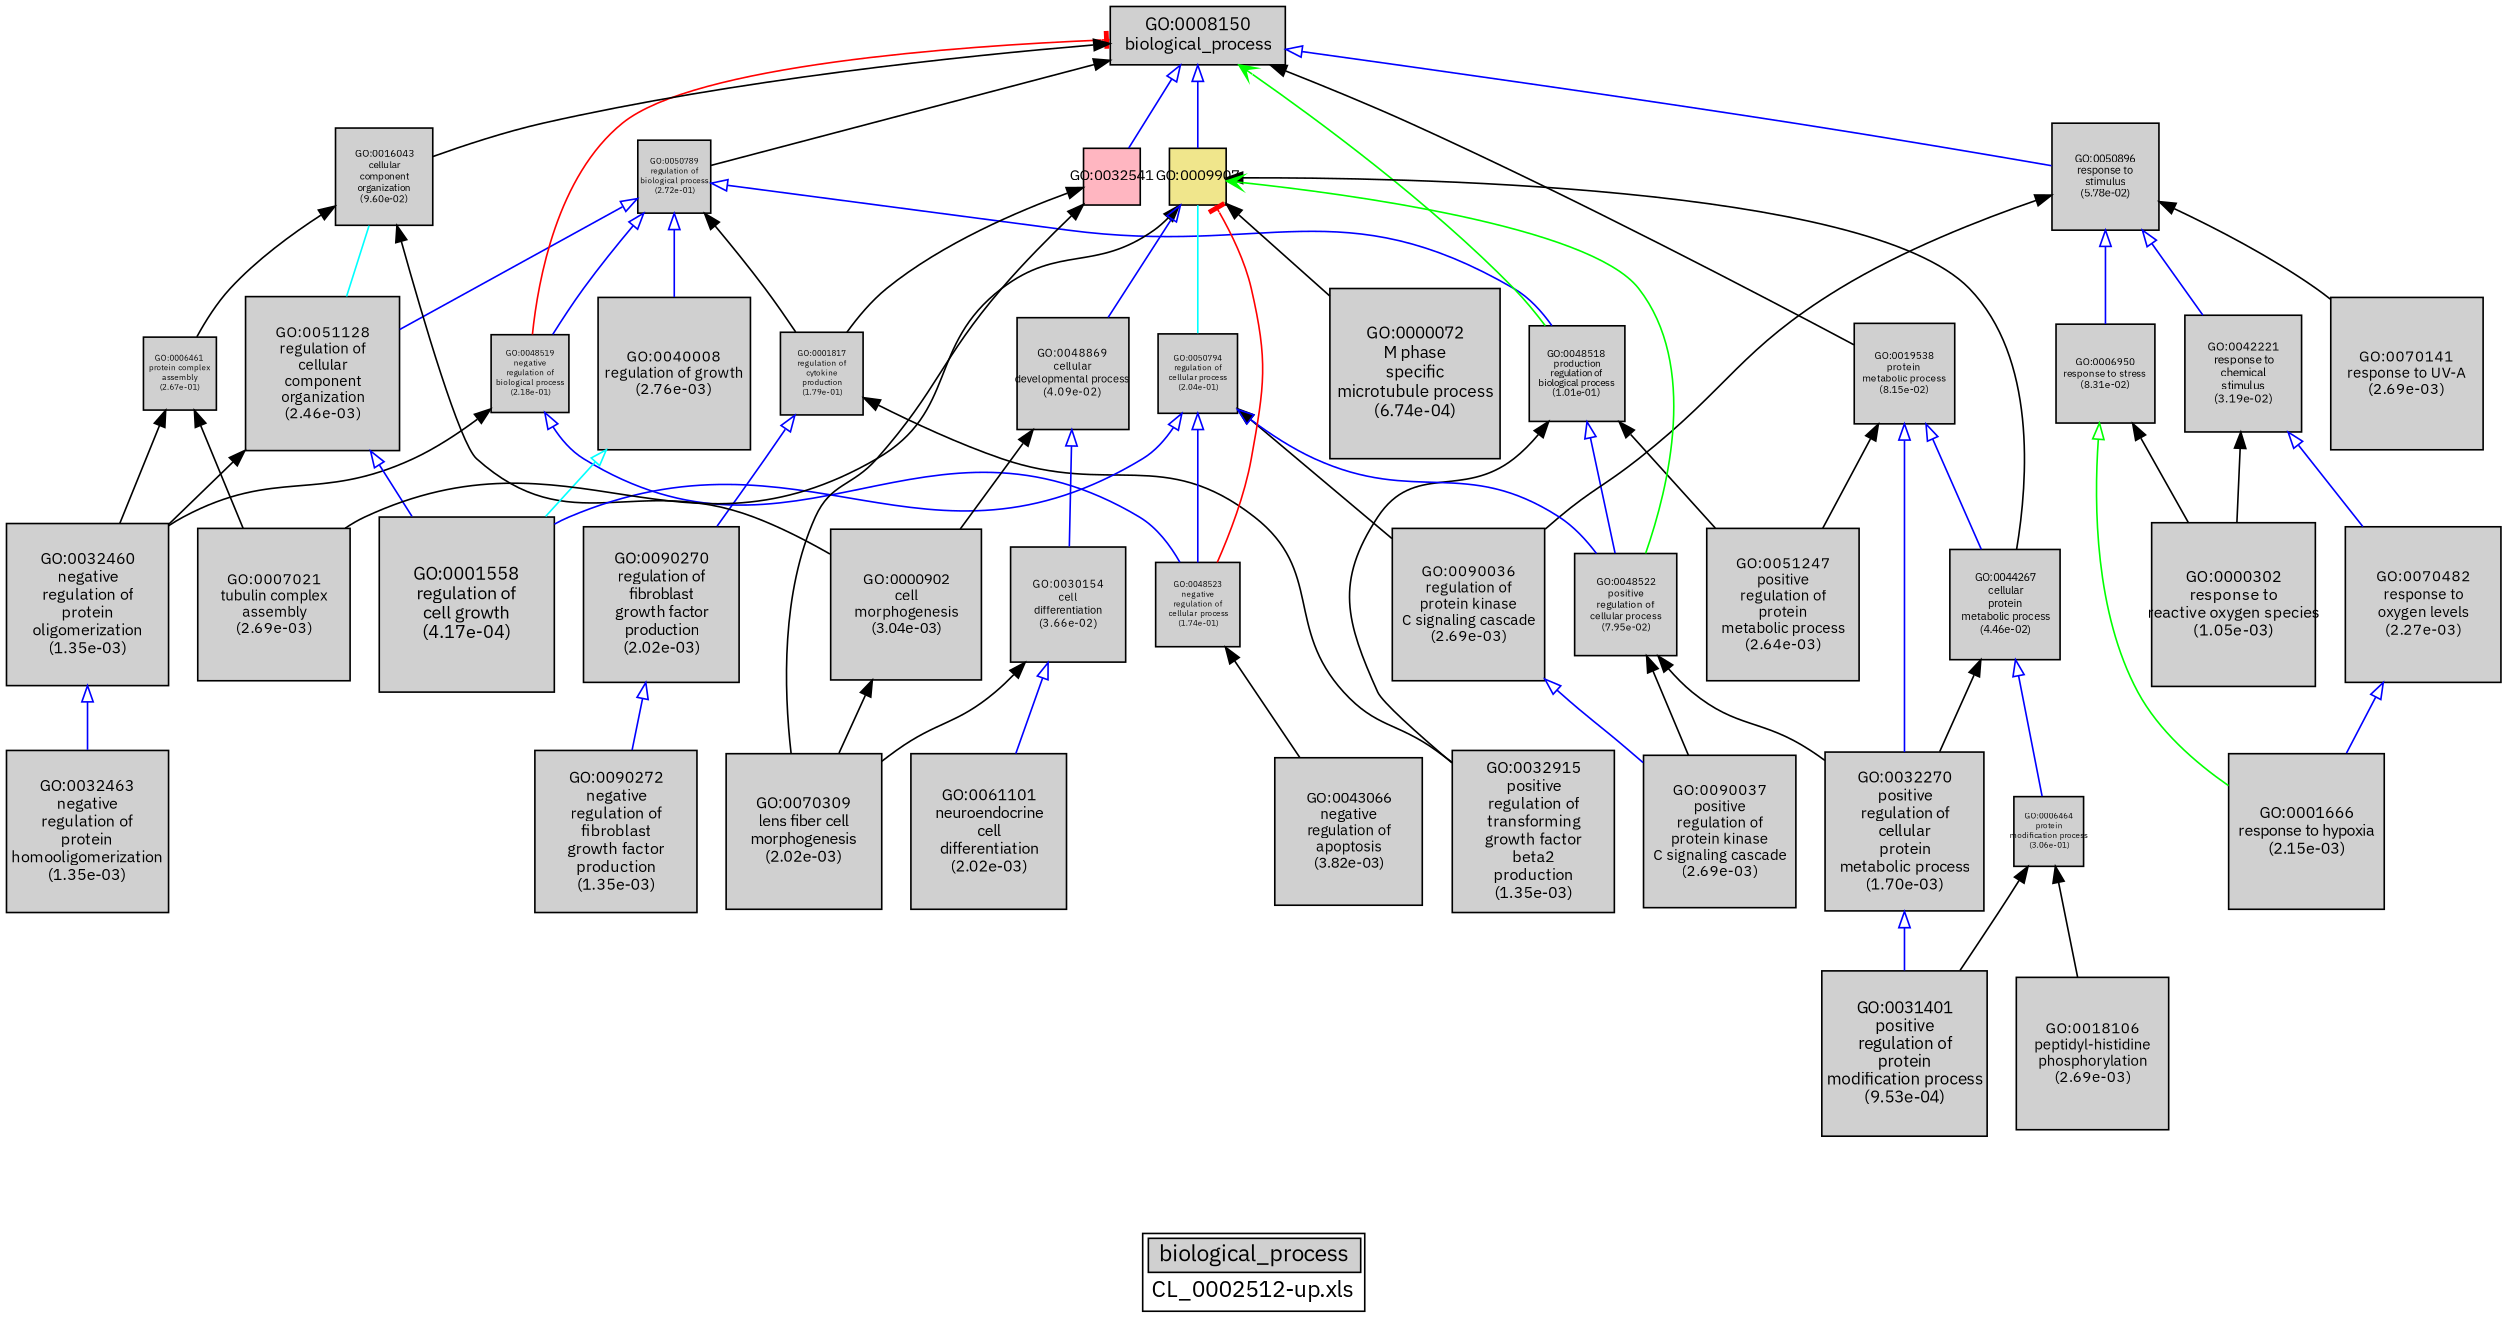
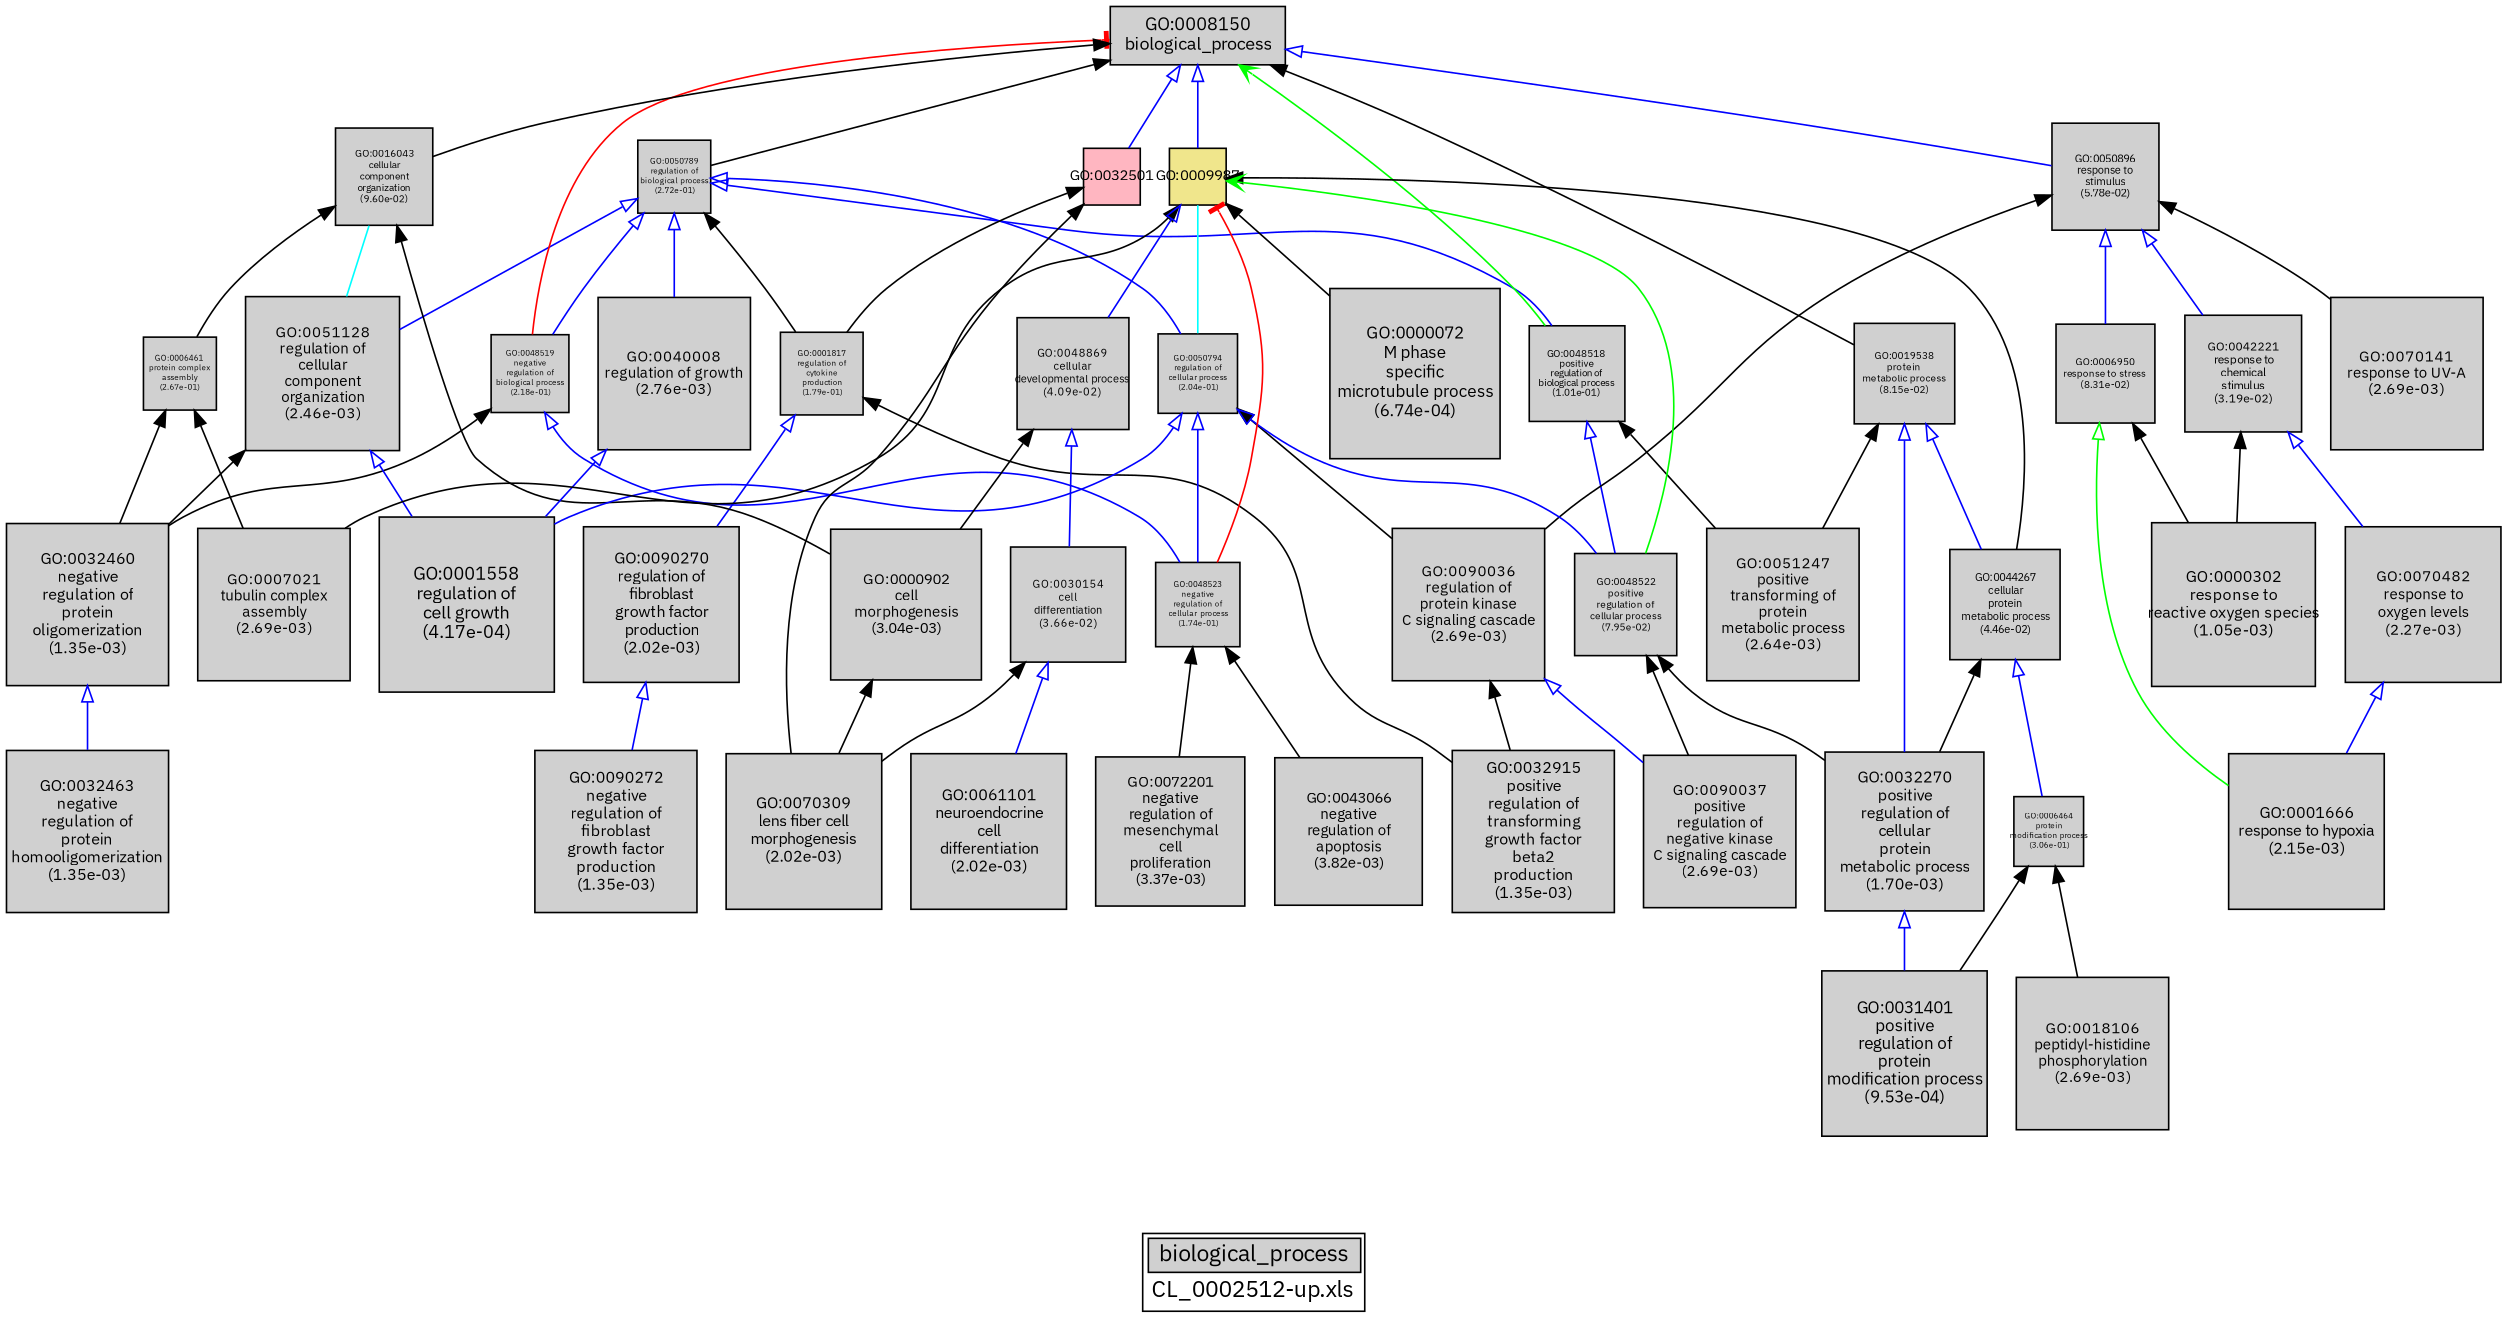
(1112, 177) -> (1112, 177)
(1198, 177) -> (1198, 177)
none -> (924, 201)
(1577, 364) -> (1577, 364)
(580, 478) -> (580, 478)
(1355, 562) -> (1502, 724)
(1784, 596) -> (1784, 596)
none -> (1170, 831)
(1721, 839) -> (1721, 839)
